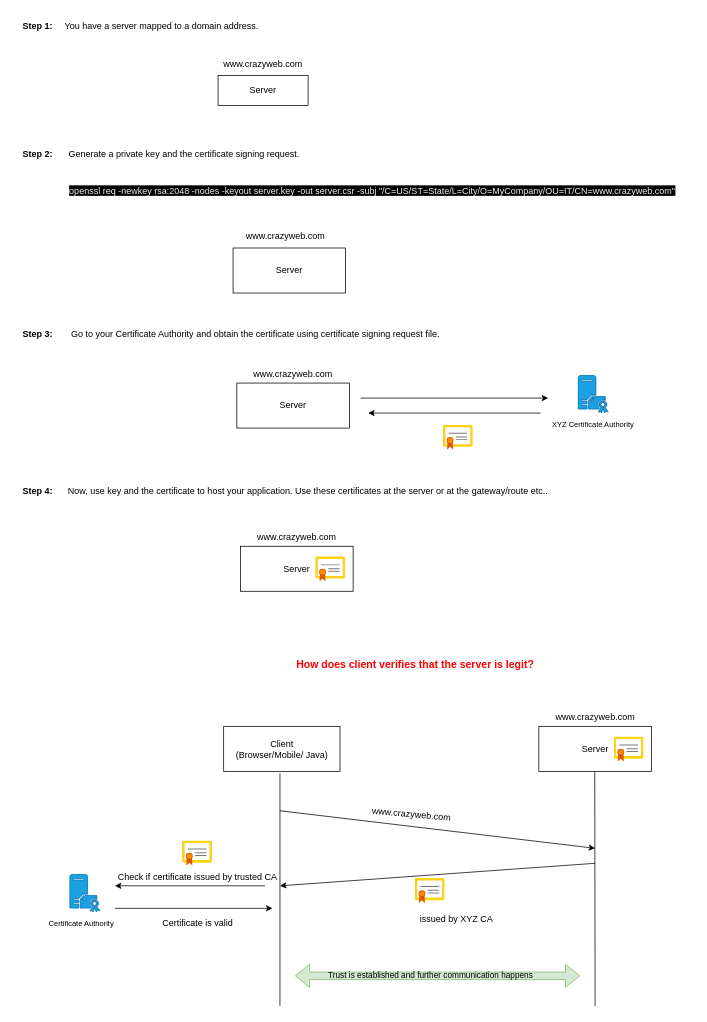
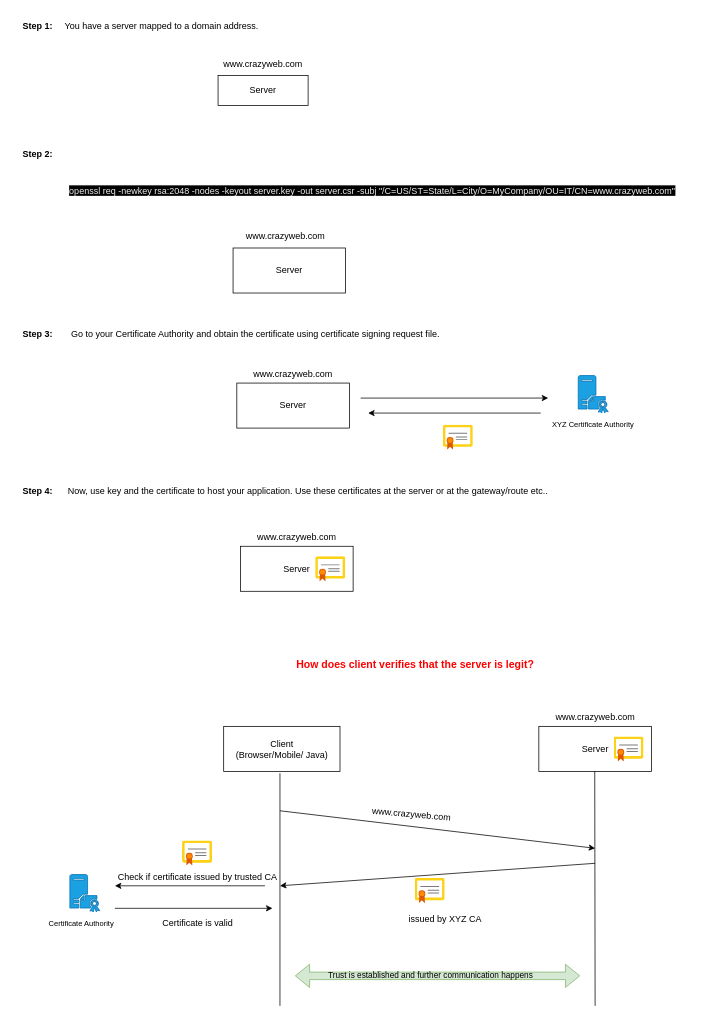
(184, 154) -> none
(456, 919) -> (445, 919)
